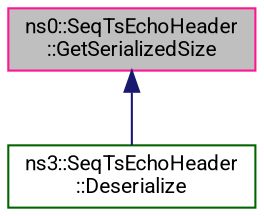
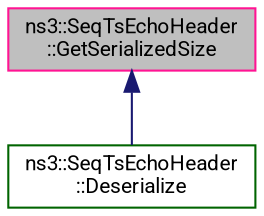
(132, 39) -> (132, 39)
